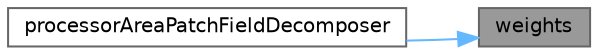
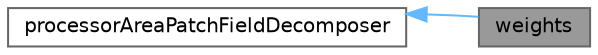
(432, 40) -> (453, 15)
